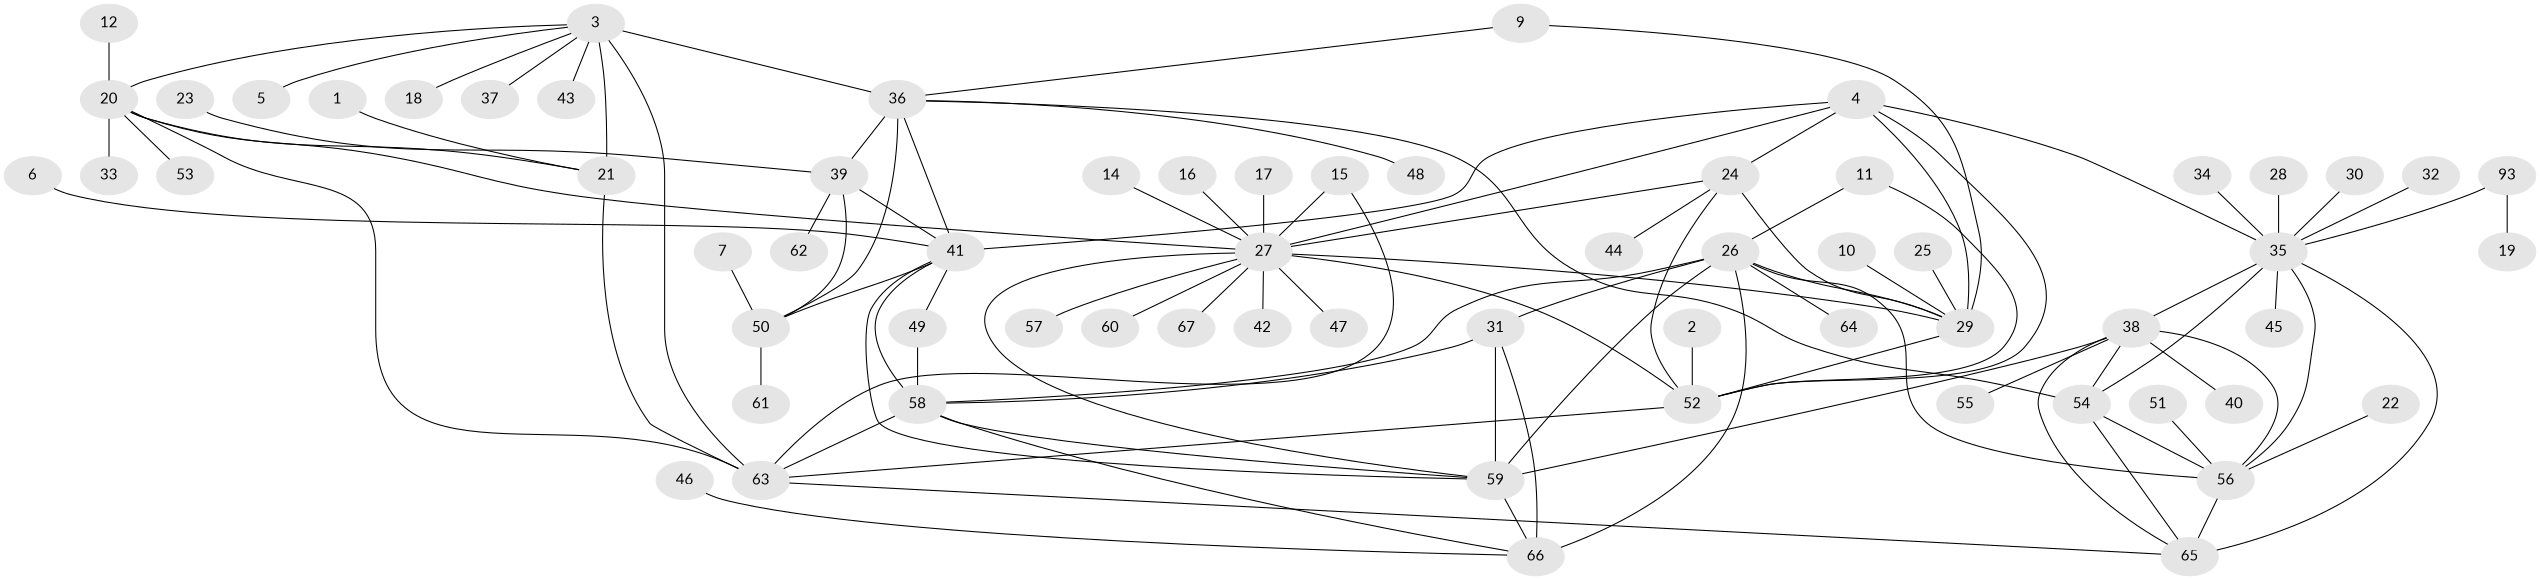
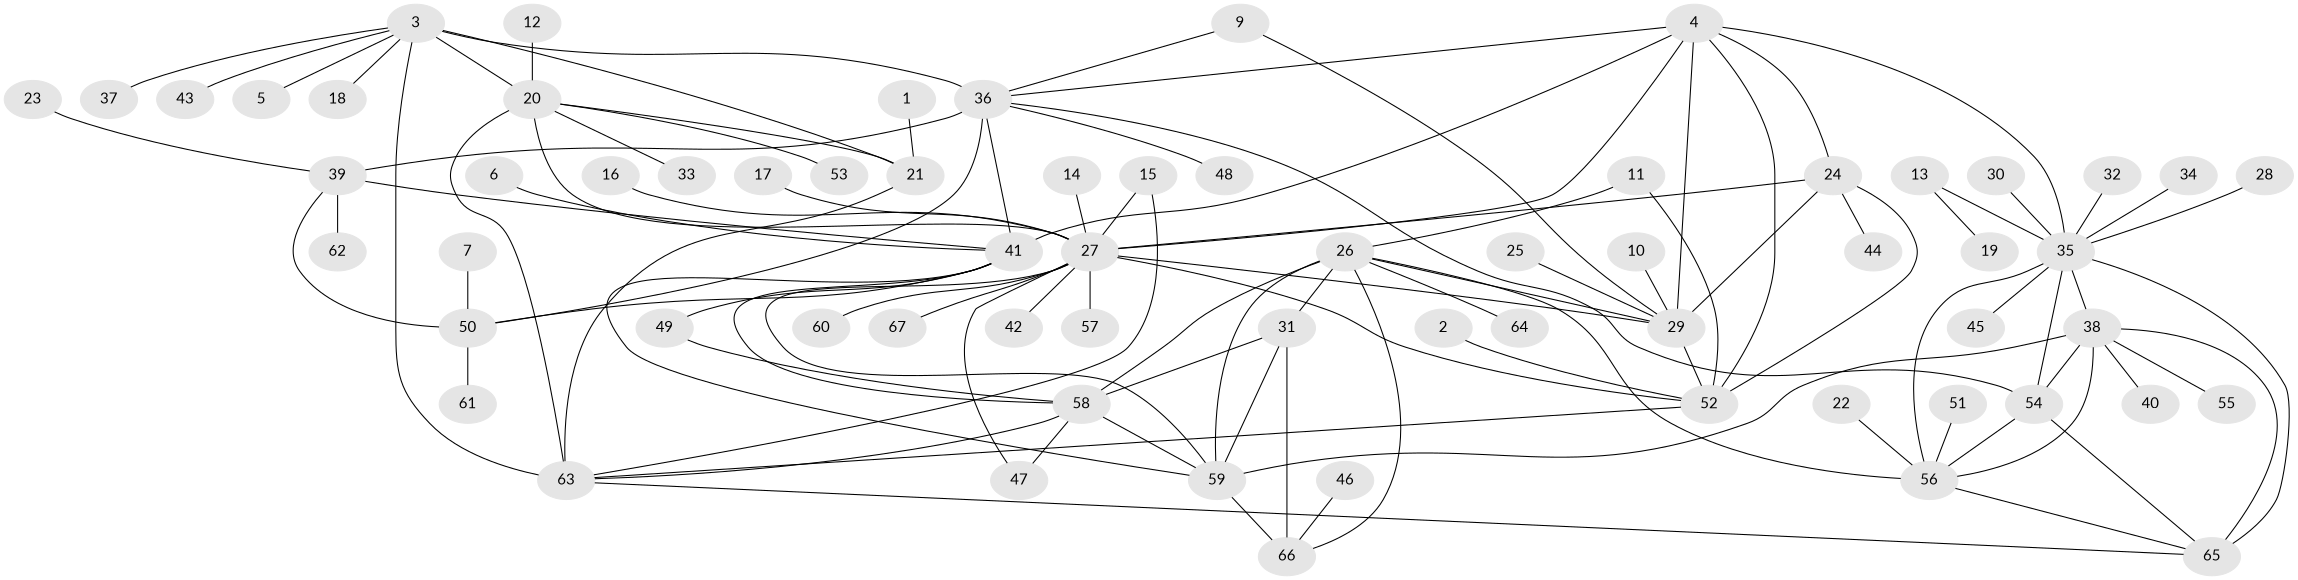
none -> (1339, 61)
(2507, 176) -> (1920, 176)
(1222, 493) -> (1051, 441)
